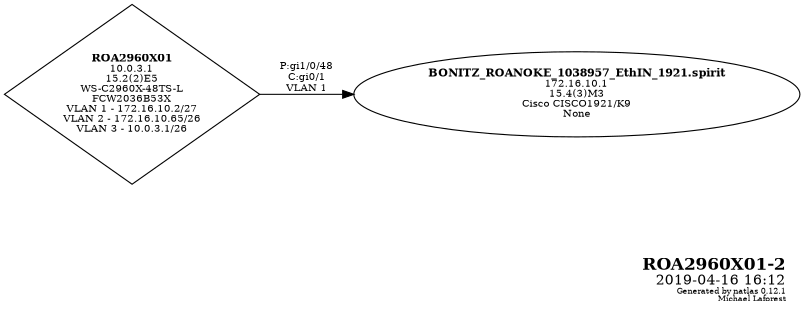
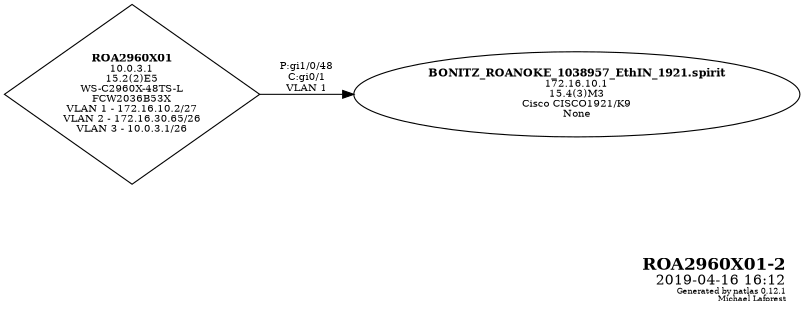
(132, 119) -> (132, 119)
